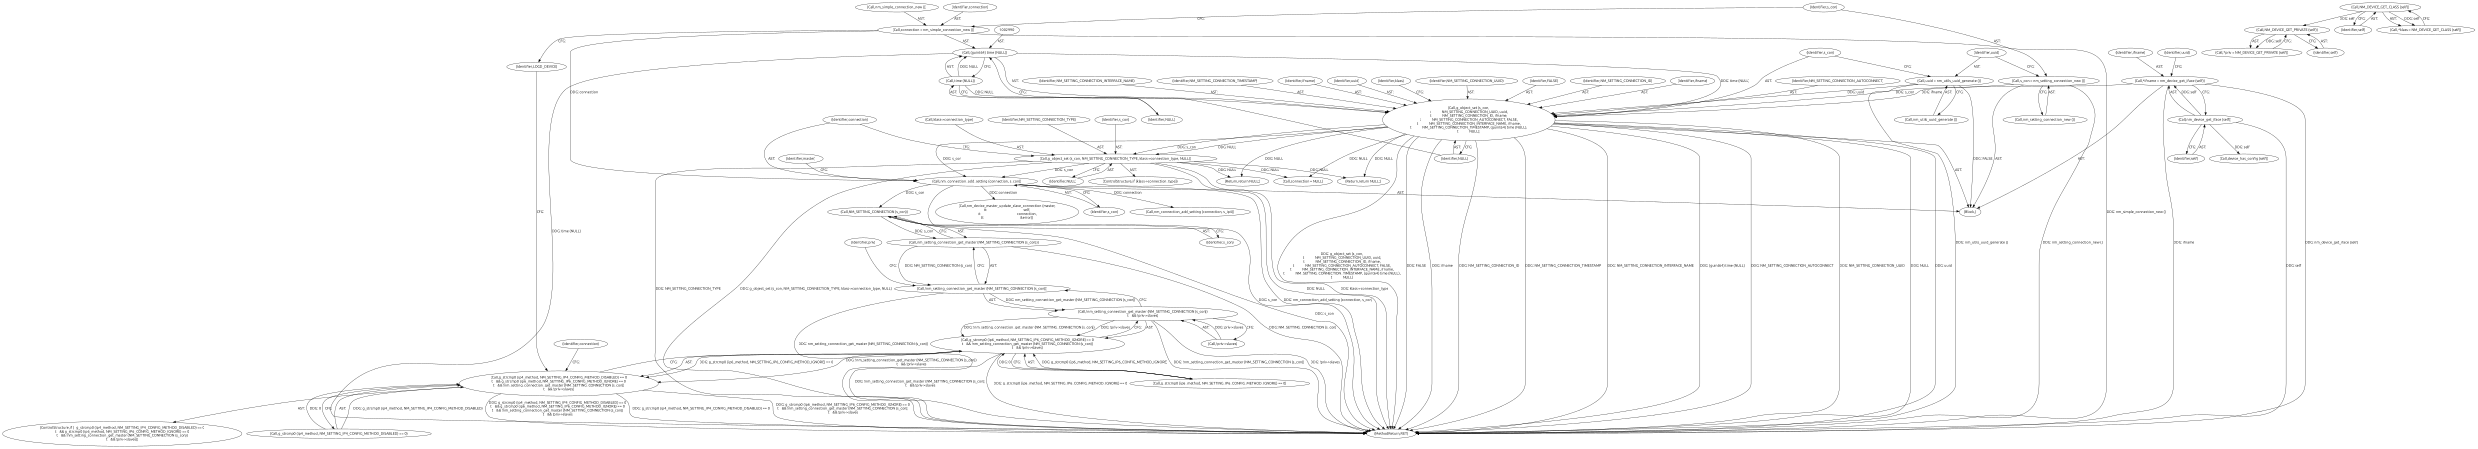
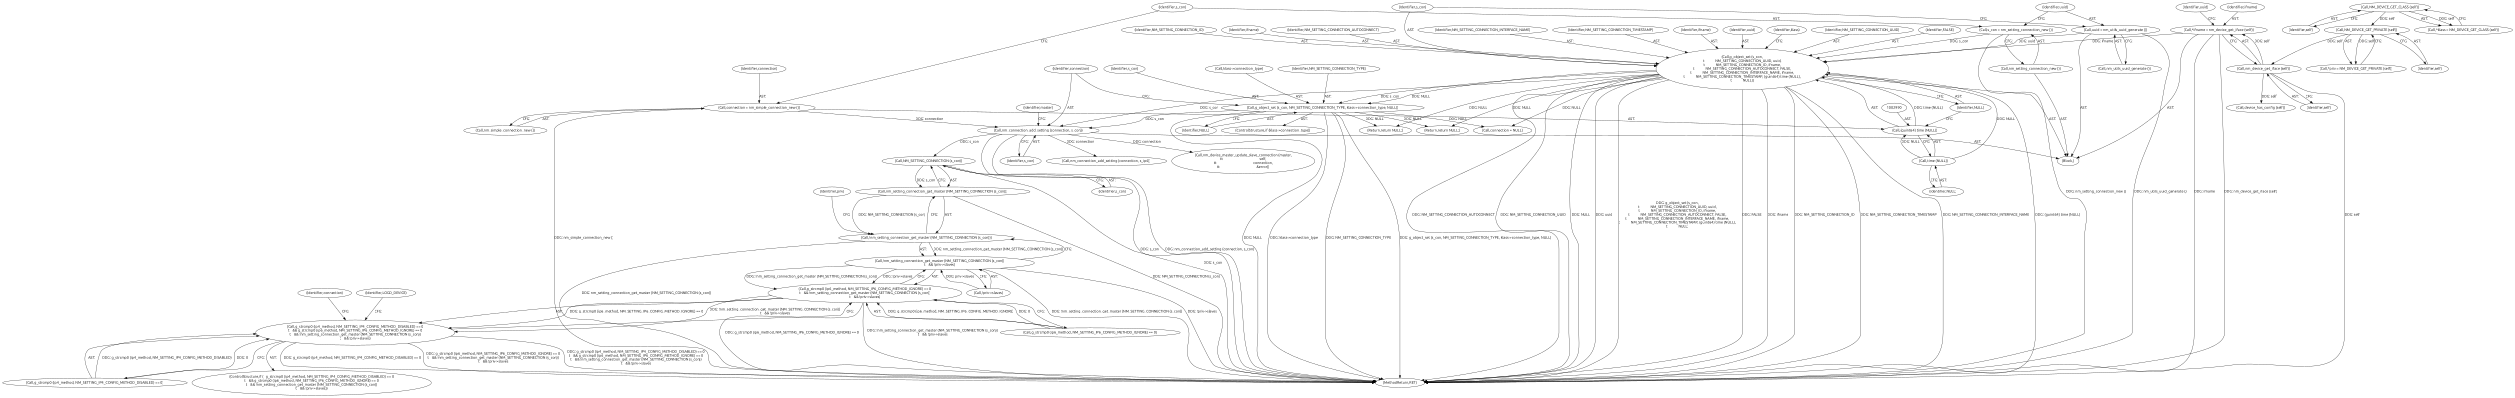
(704, 32) -> (572, 112)
none -> (2310, 46)
(1995, 140) -> (2057, 111)
(1983, 159) -> (2084, 108)
(408, 419) -> none
